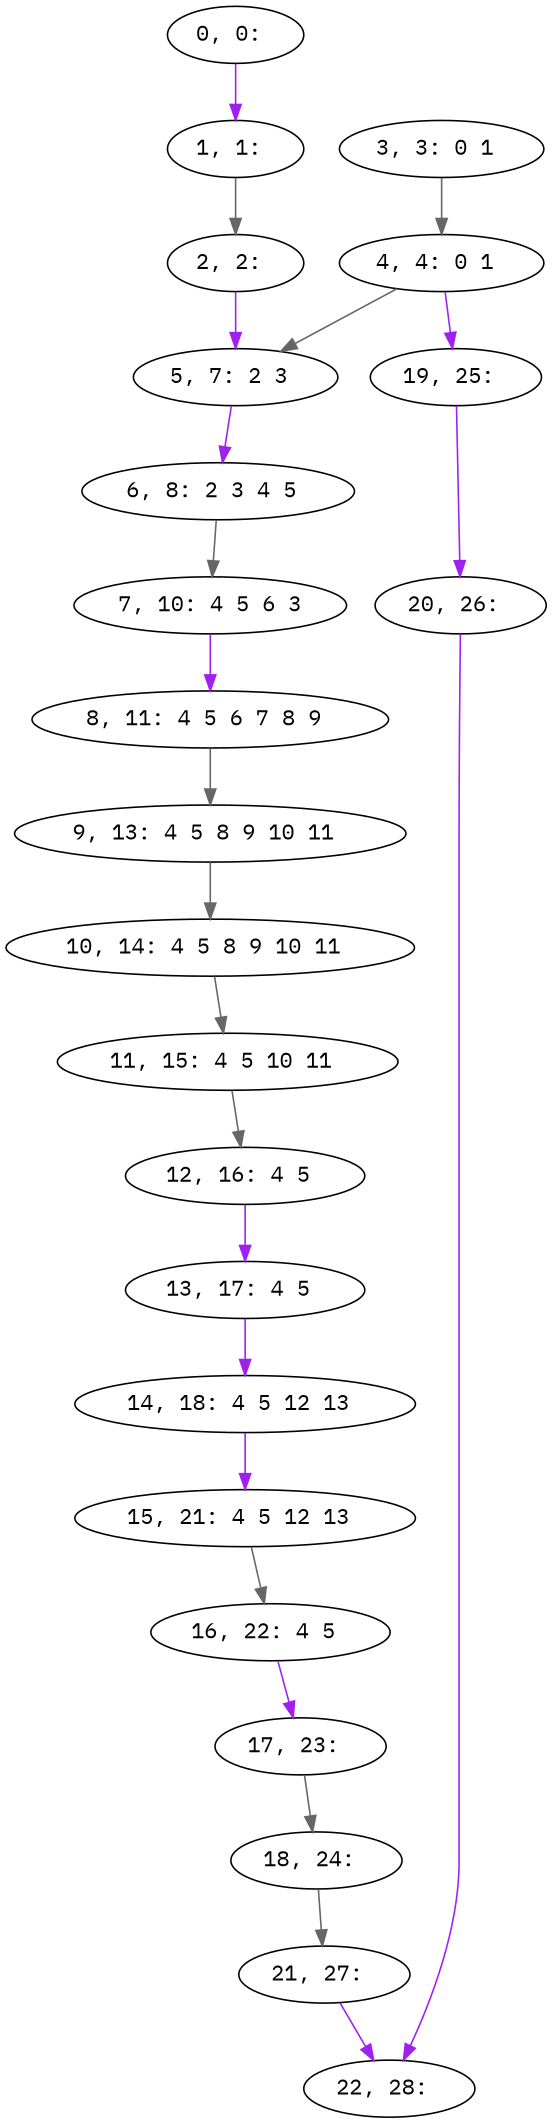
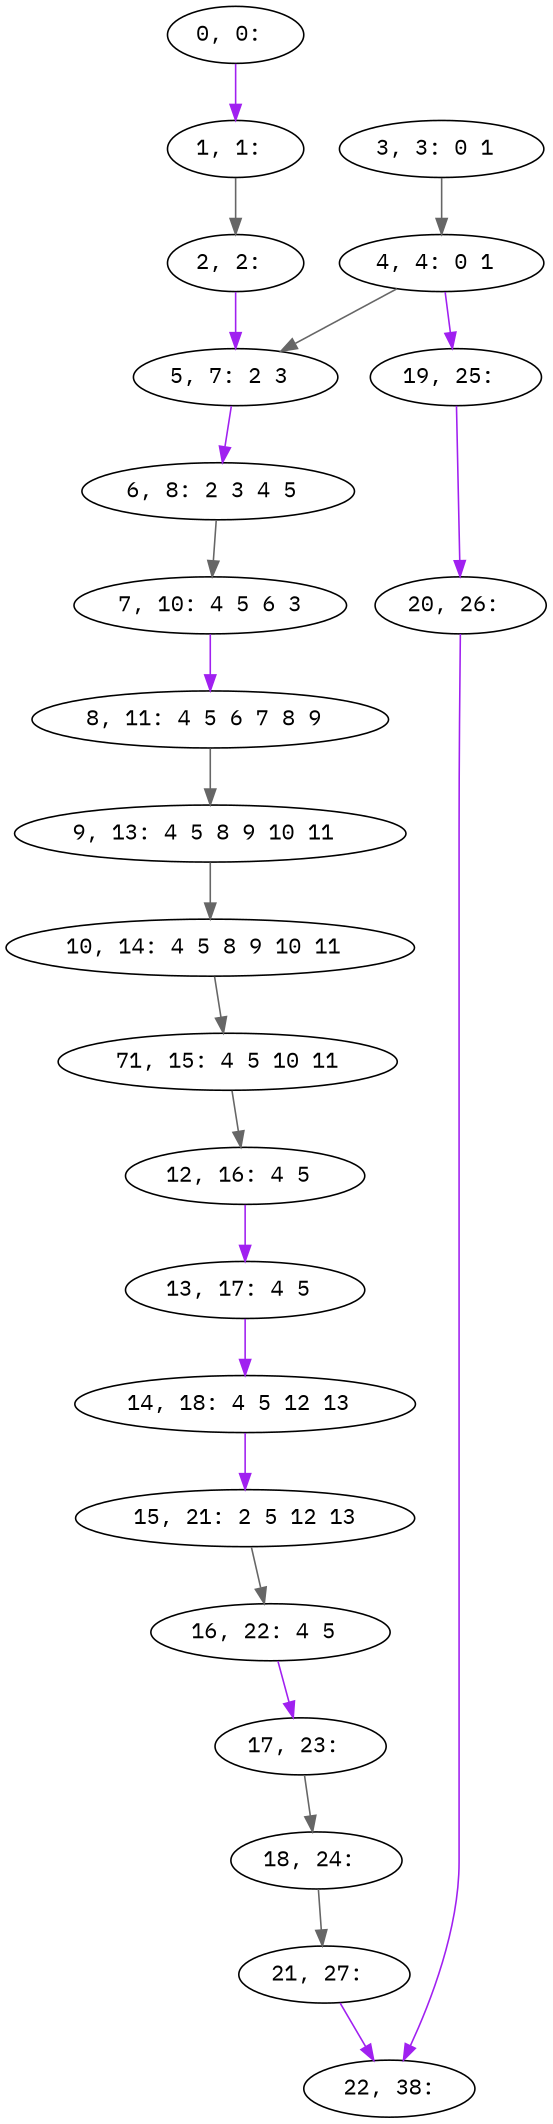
(228, 1062) -> (228, 1062)
(245, 1518) -> (245, 1518)
(389, 2089) -> (389, 2089)
